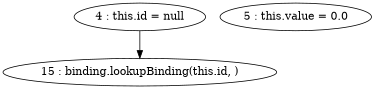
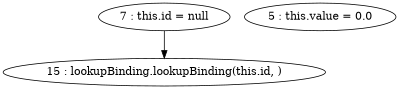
(140, 17) -> (164, 17)
(140, 72) -> (164, 72)
